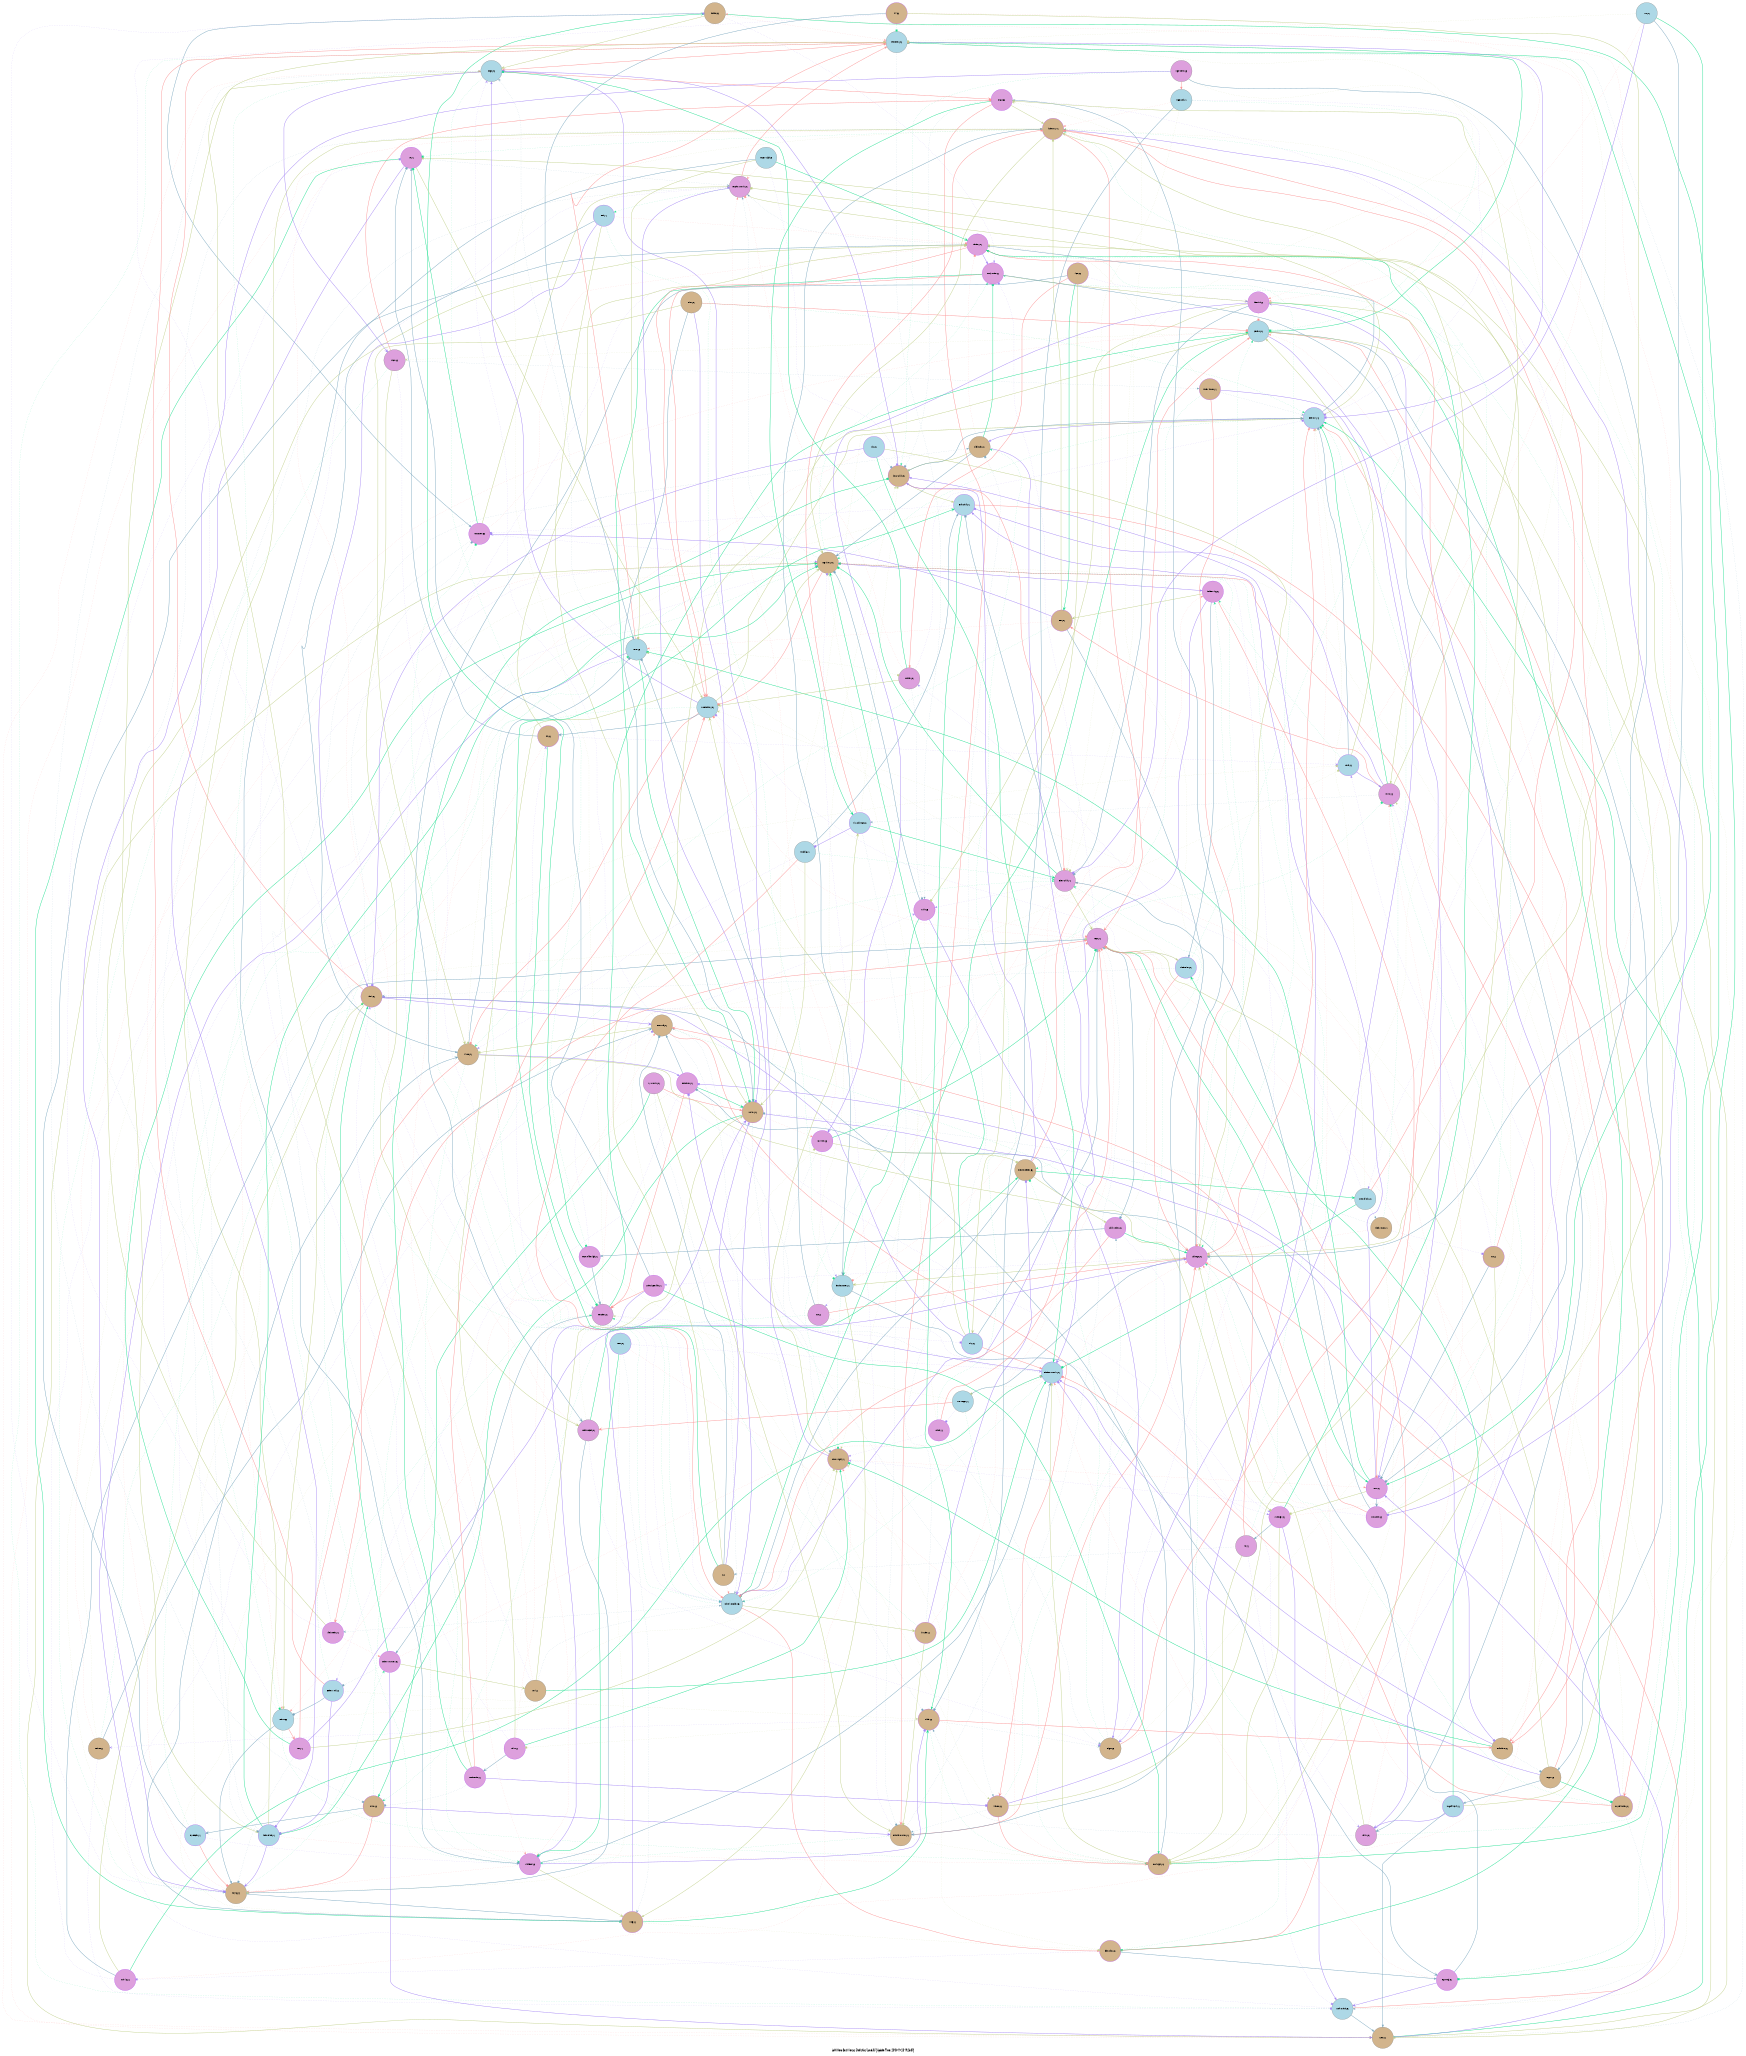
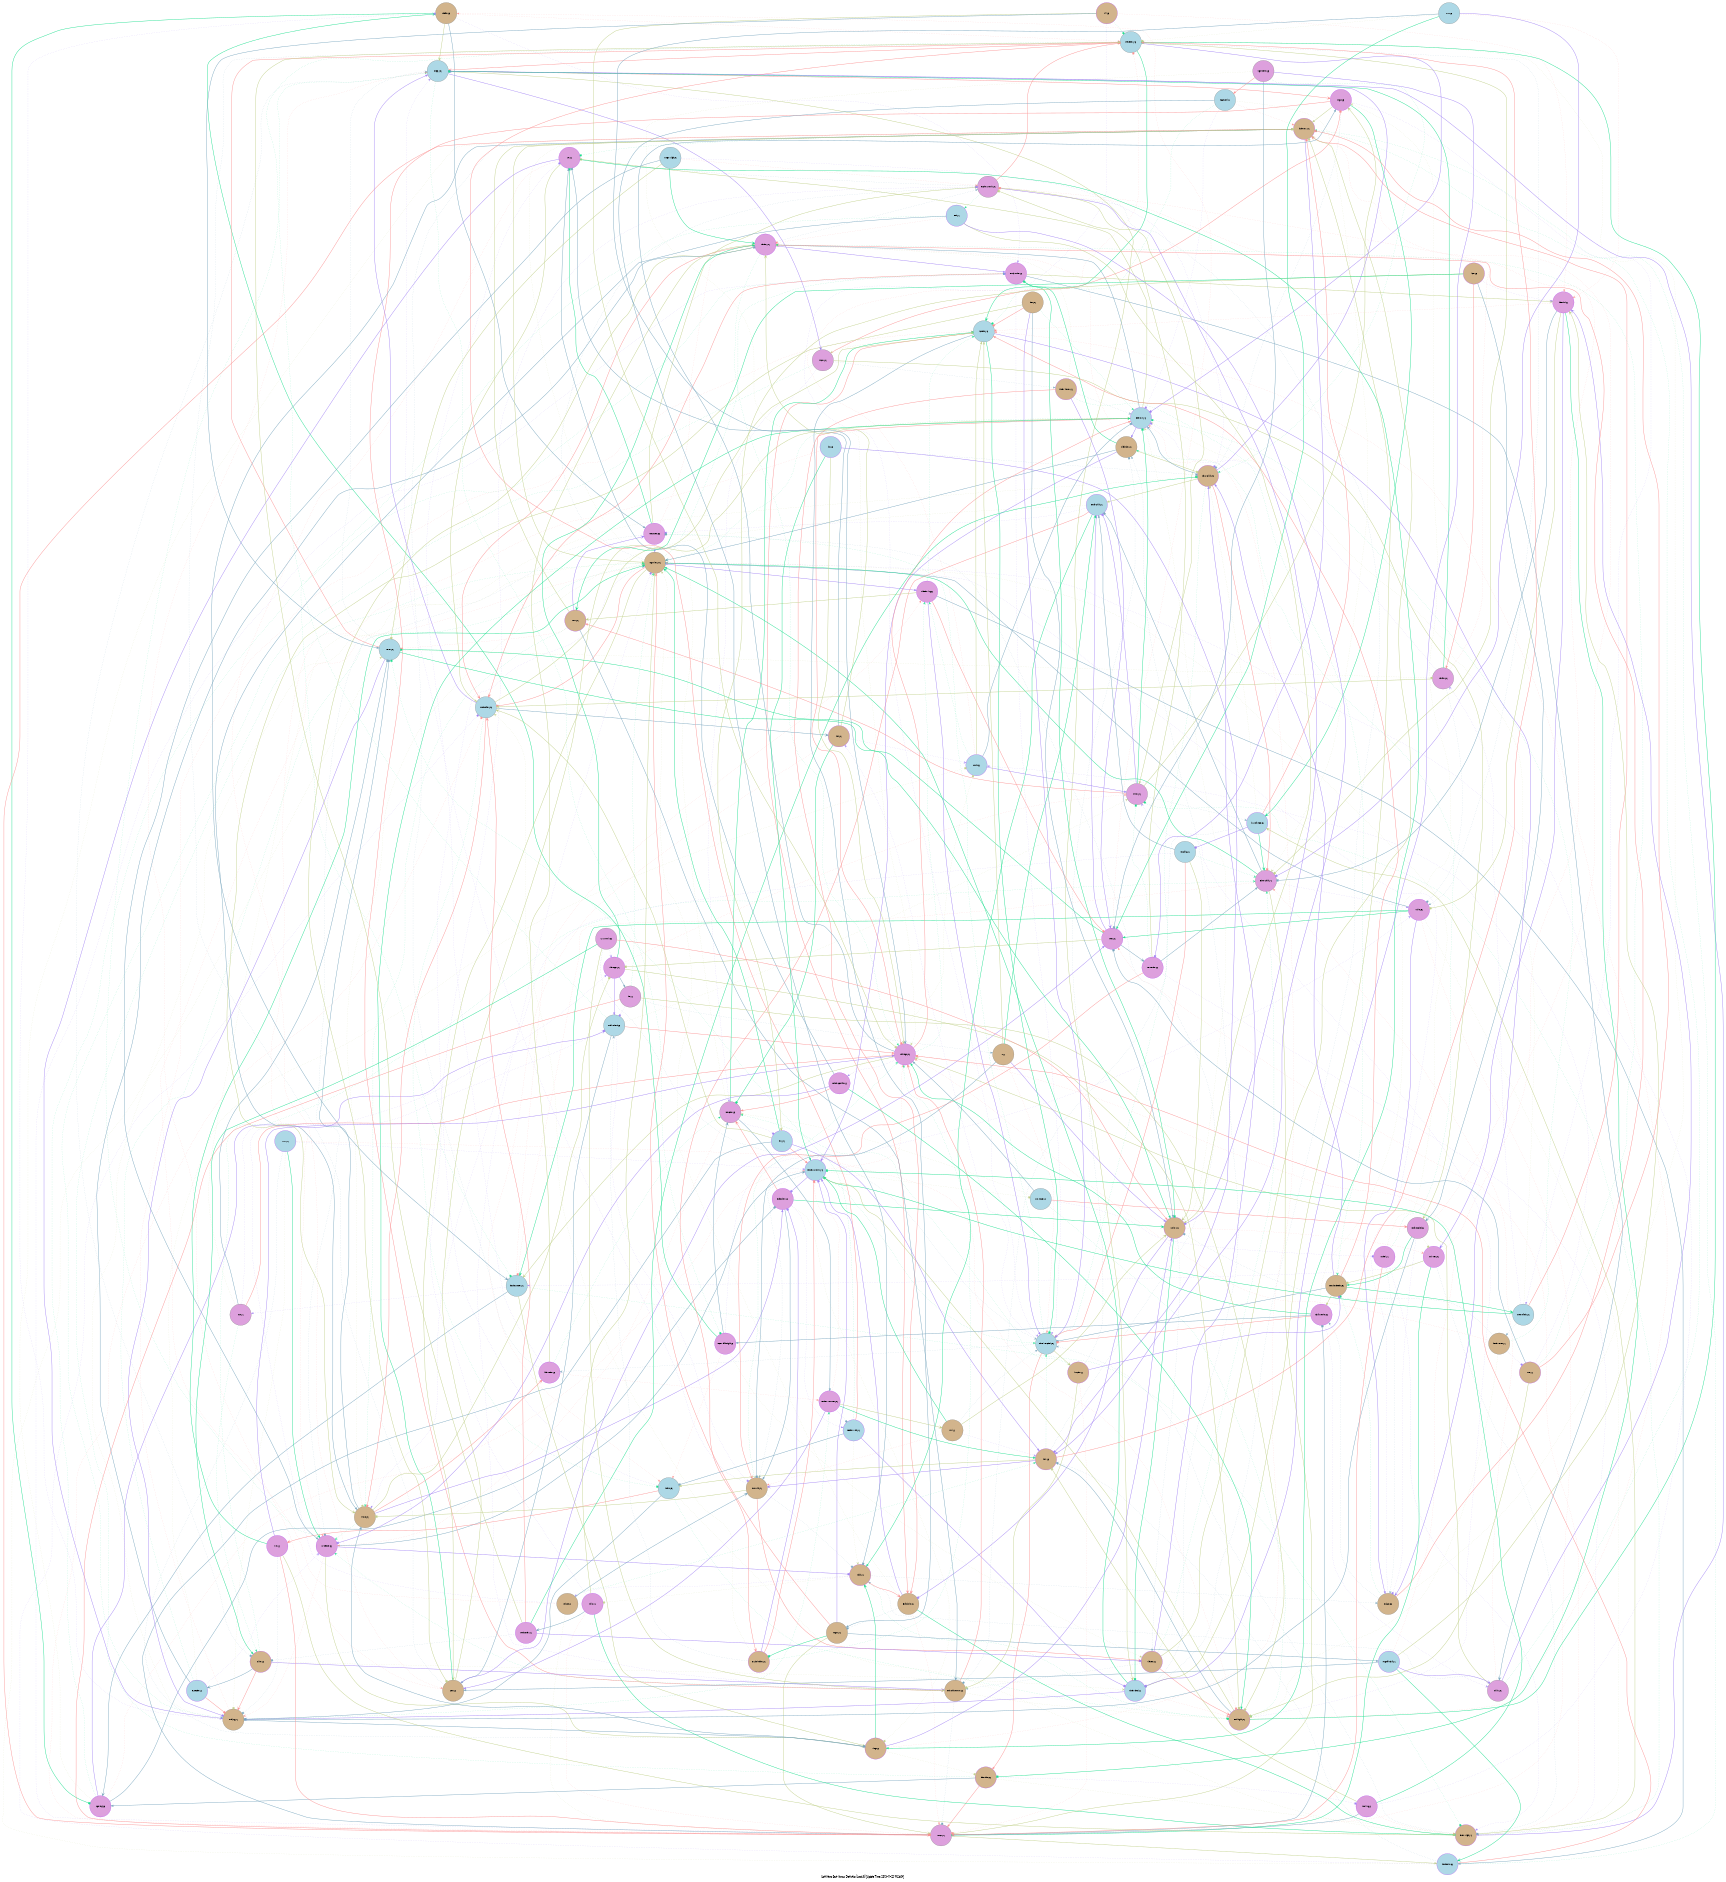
(1334, 226) -> (1503, 341)
(1266, 1194) -> (1267, 924)
